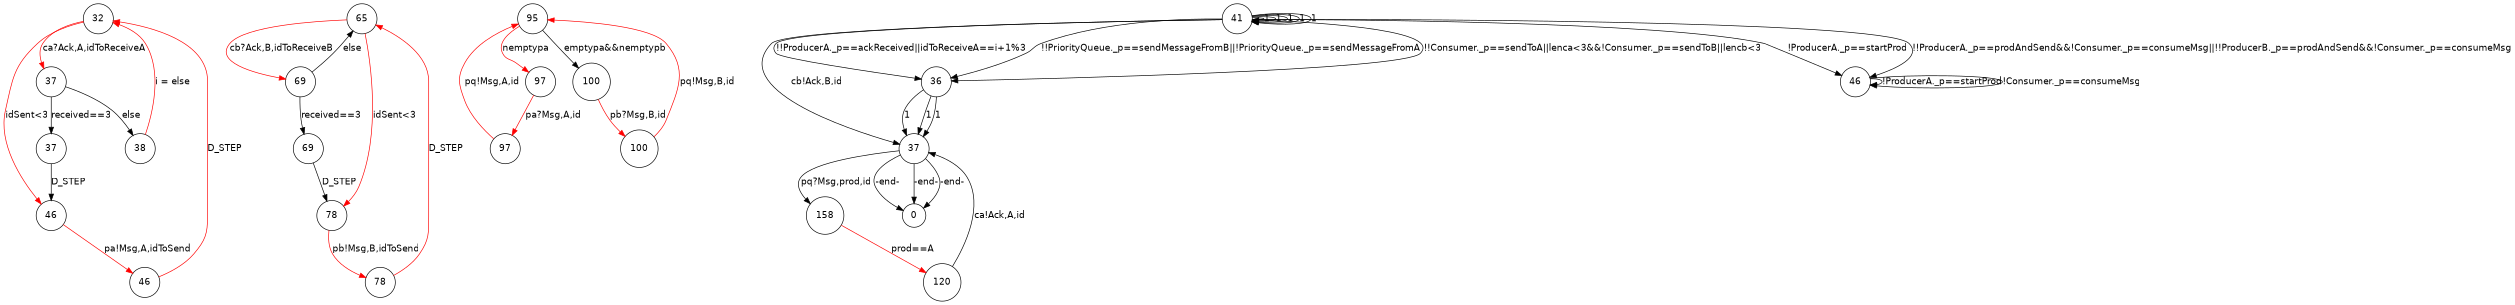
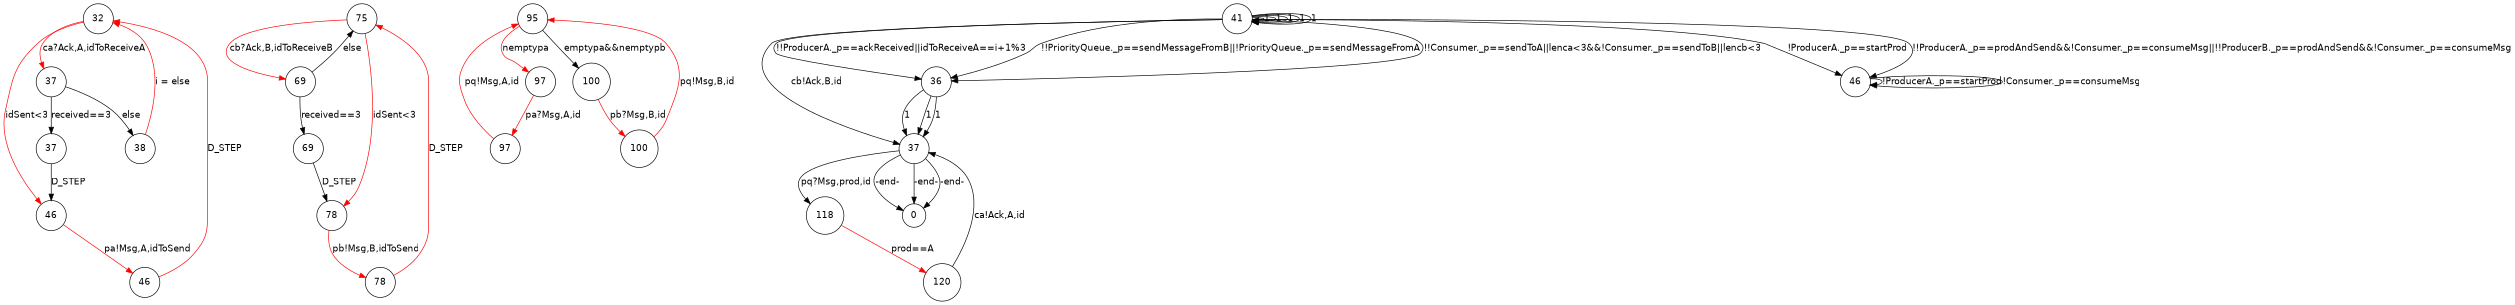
(362, 19) -> (362, 19)
(825, 216) -> (825, 216)
